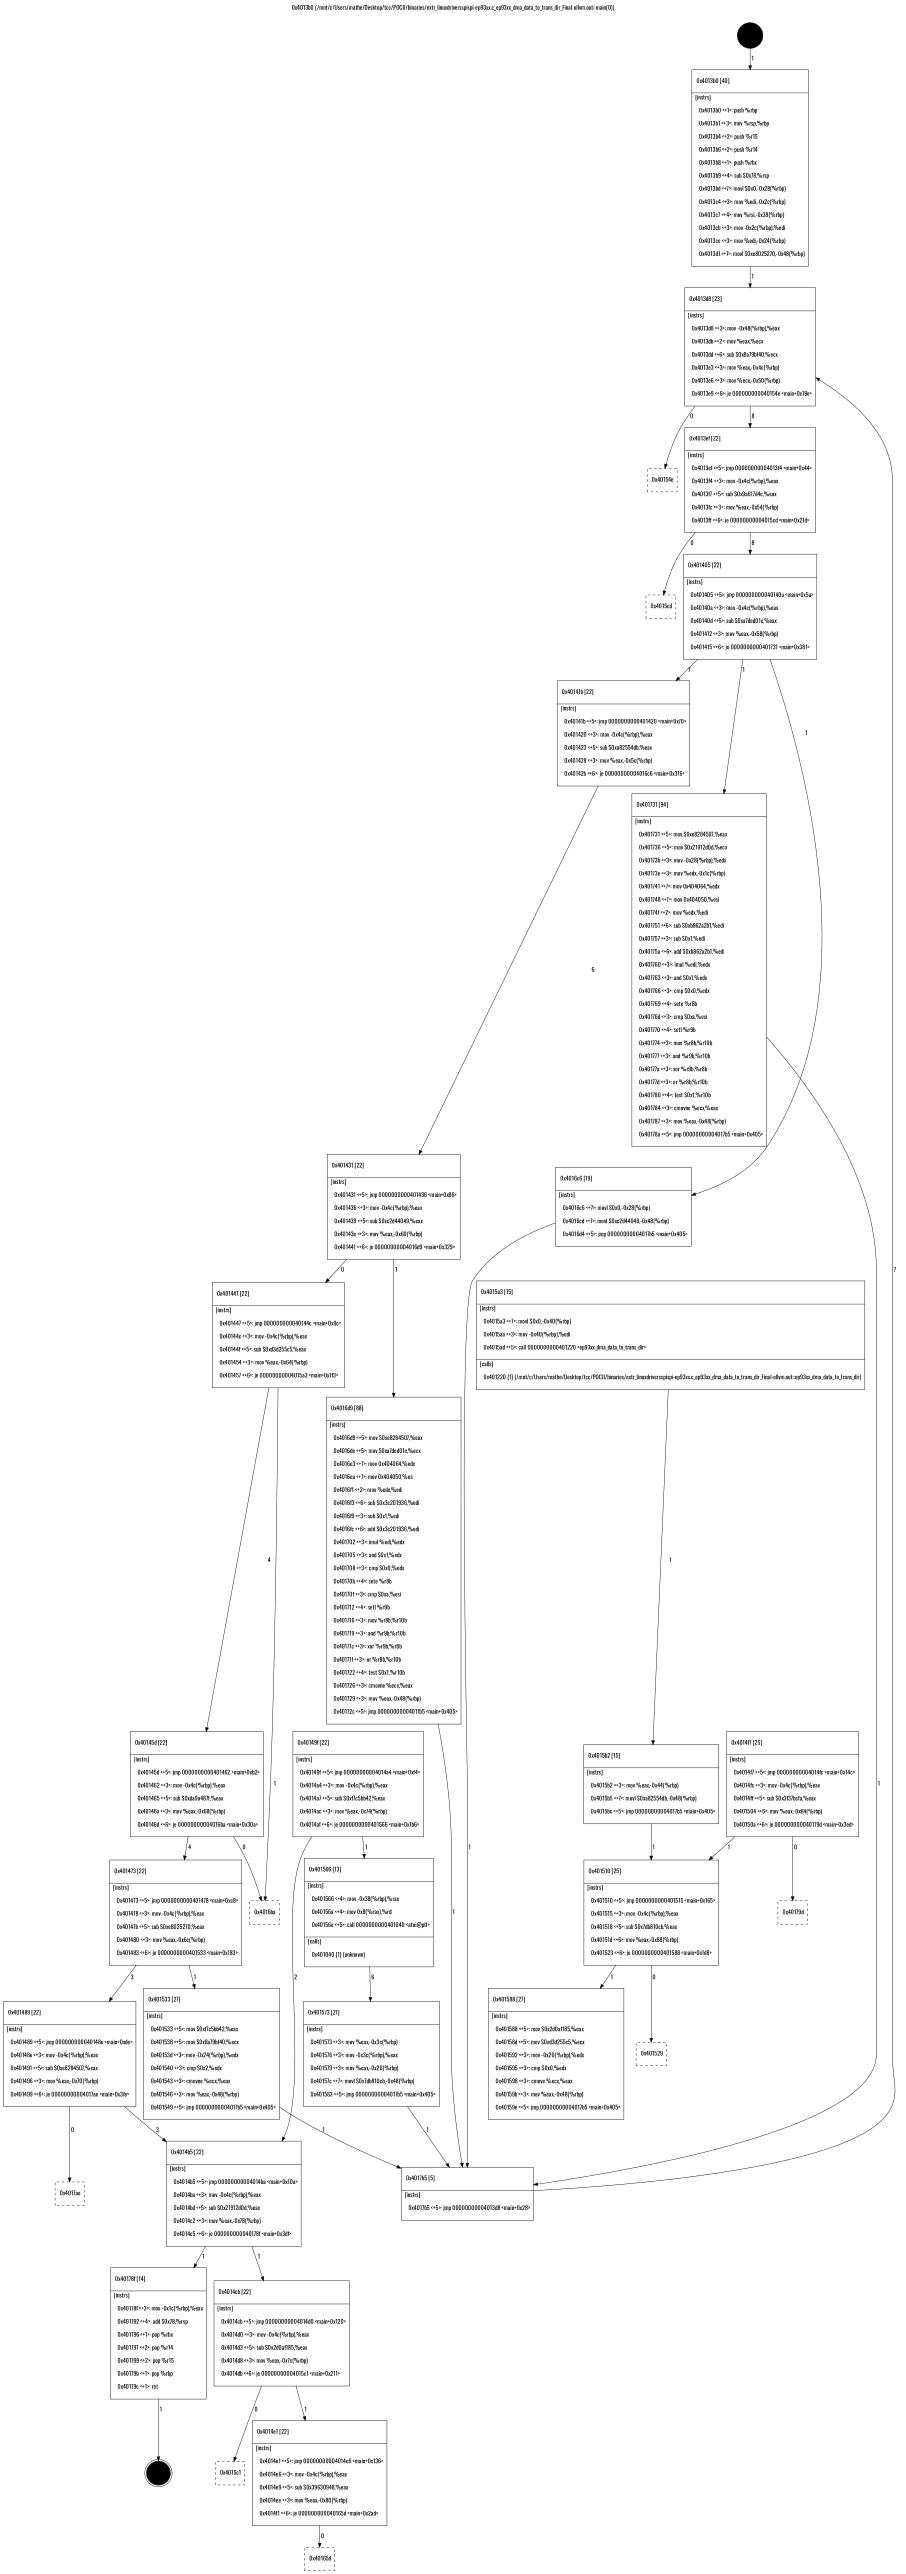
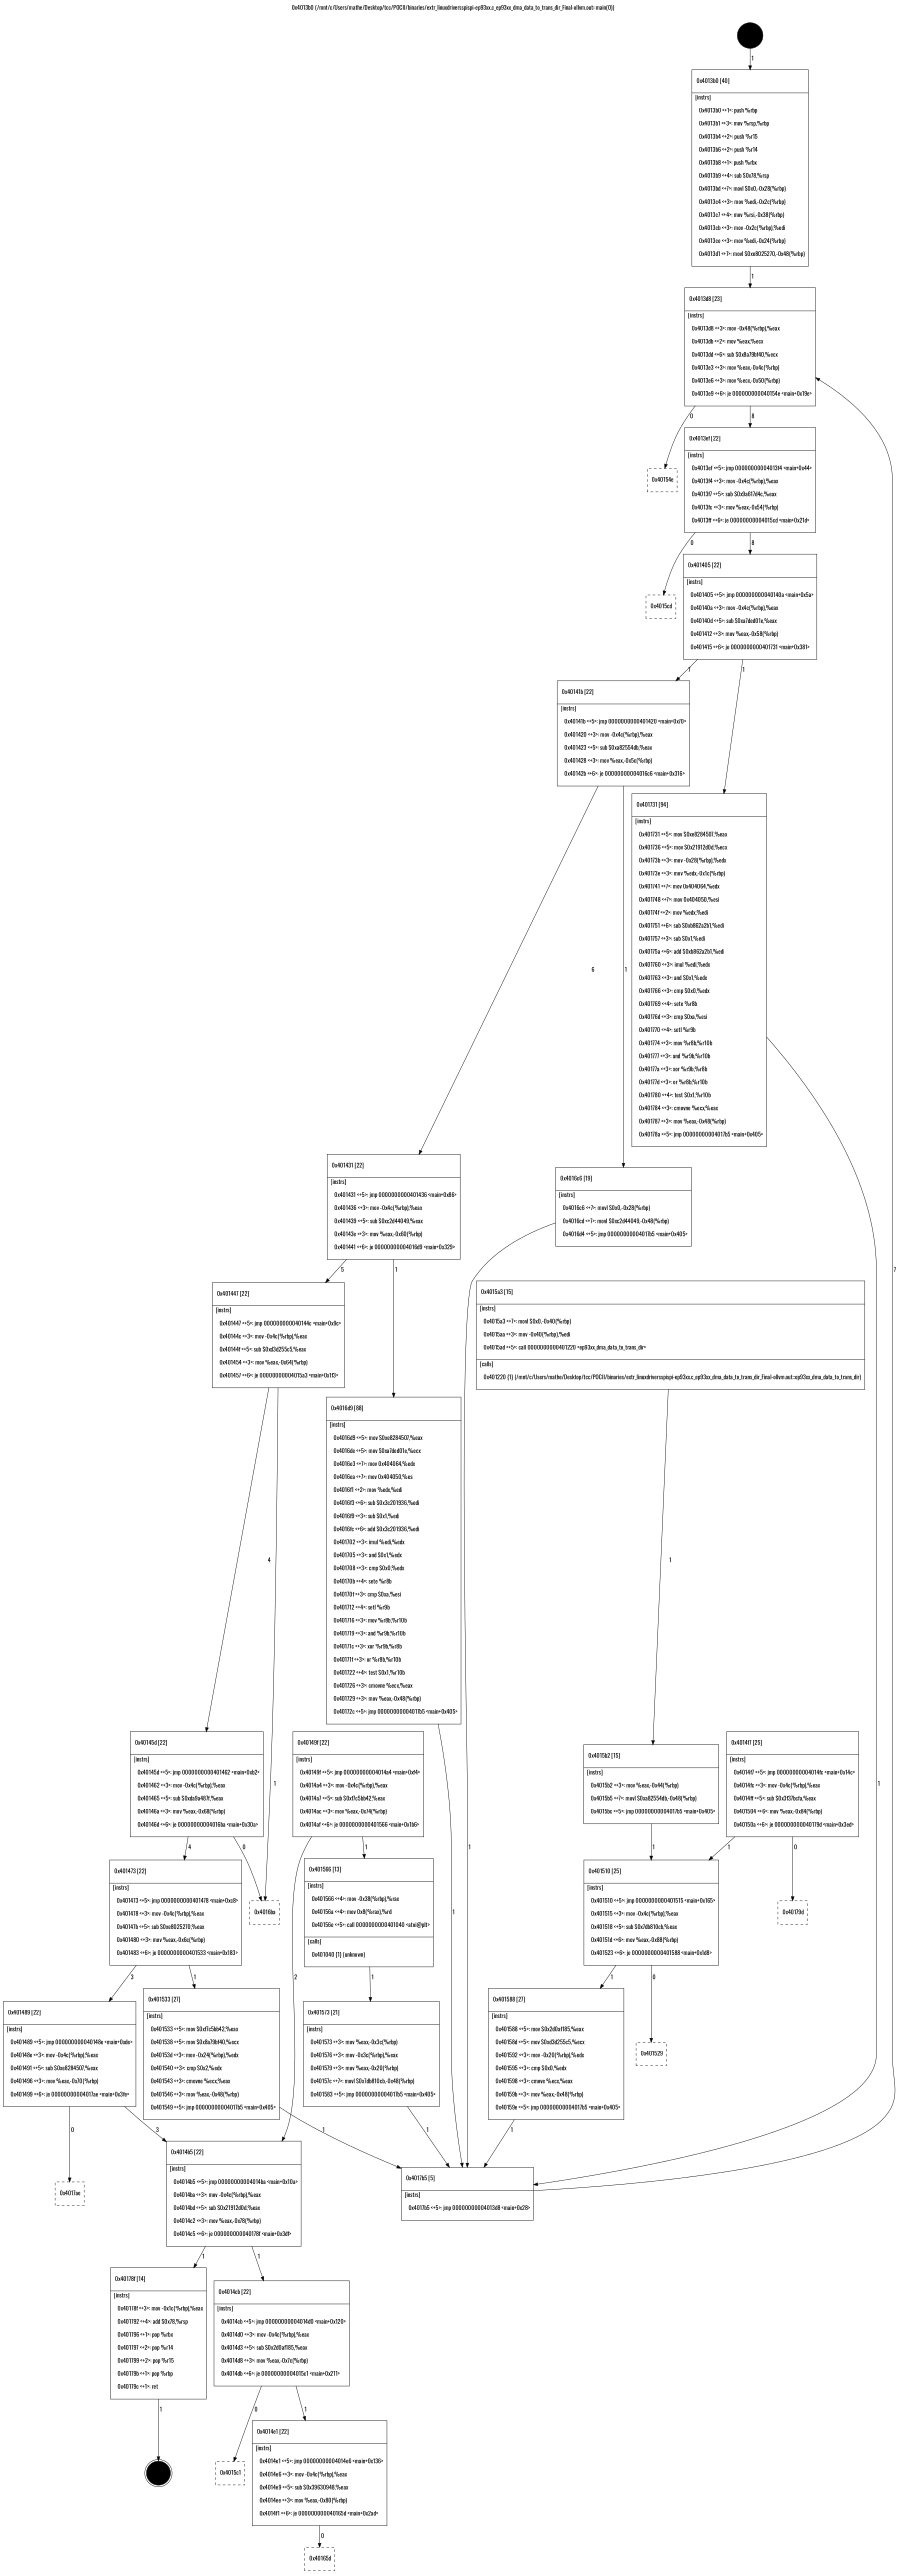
(822, 949) -> (623, 974)
(342, 1270) -> (342, 1270)
(372, 1978) -> (372, 1978)
none -> (500, 2142)
